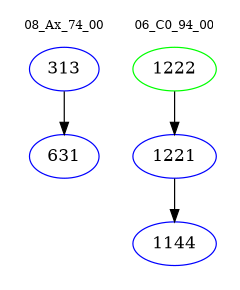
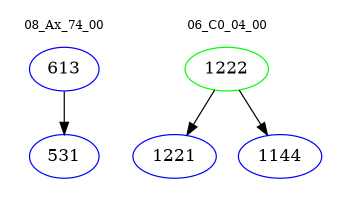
(175, 26) -> (227, 26)
(64, 69) -> (64, 69)
(64, 156) -> (64, 156)
(175, 194) -> (250, 107)
